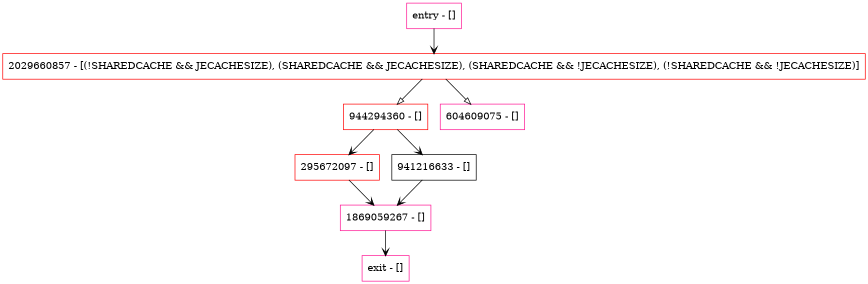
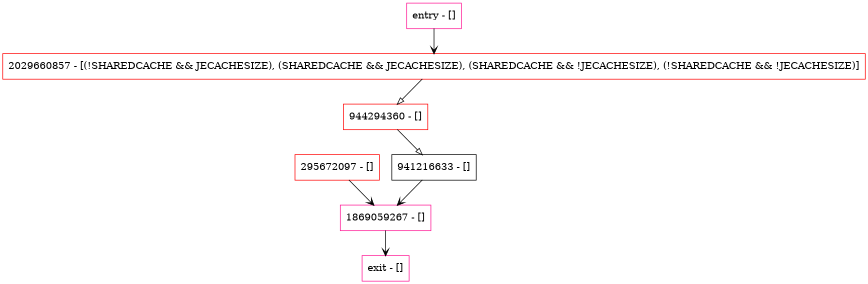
(482, 117) -> none
(364, 140) -> none
(407, 140) -> (407, 140)
